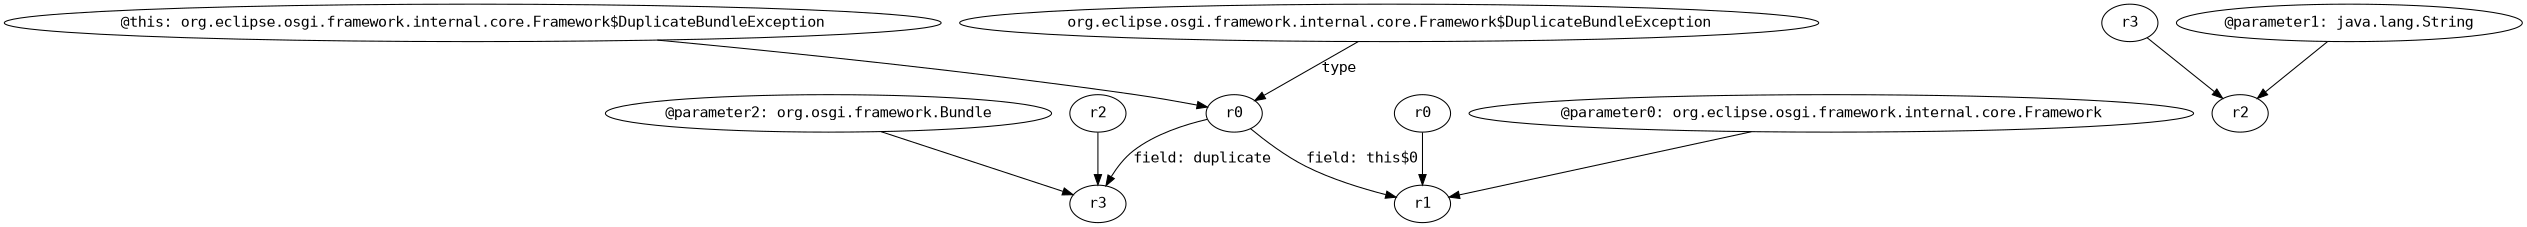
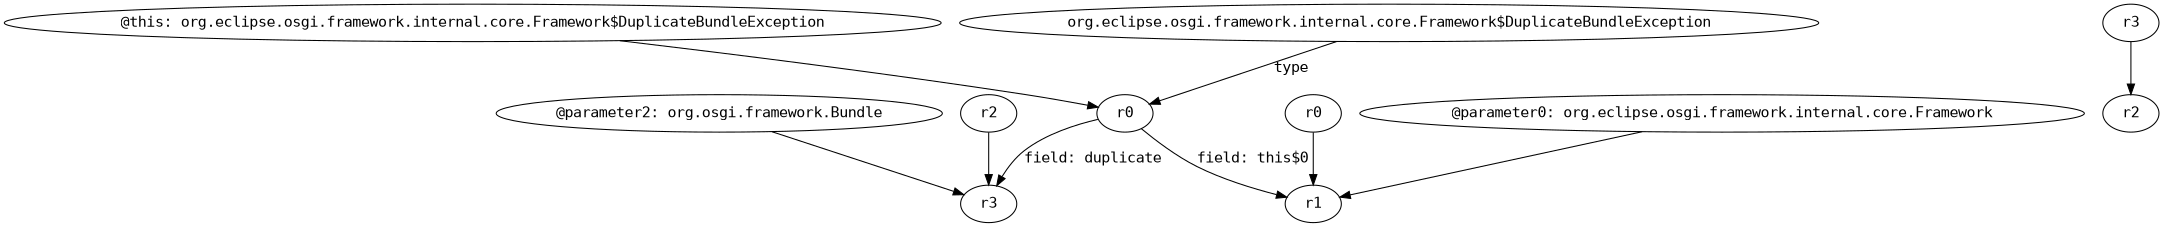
(2349, 23) -> none
